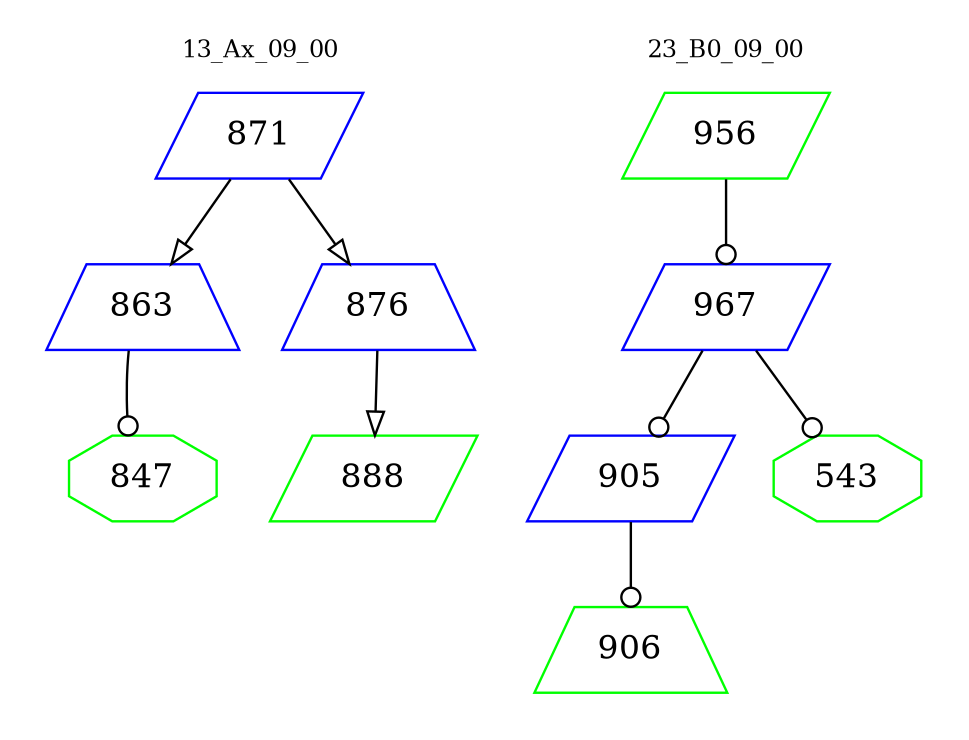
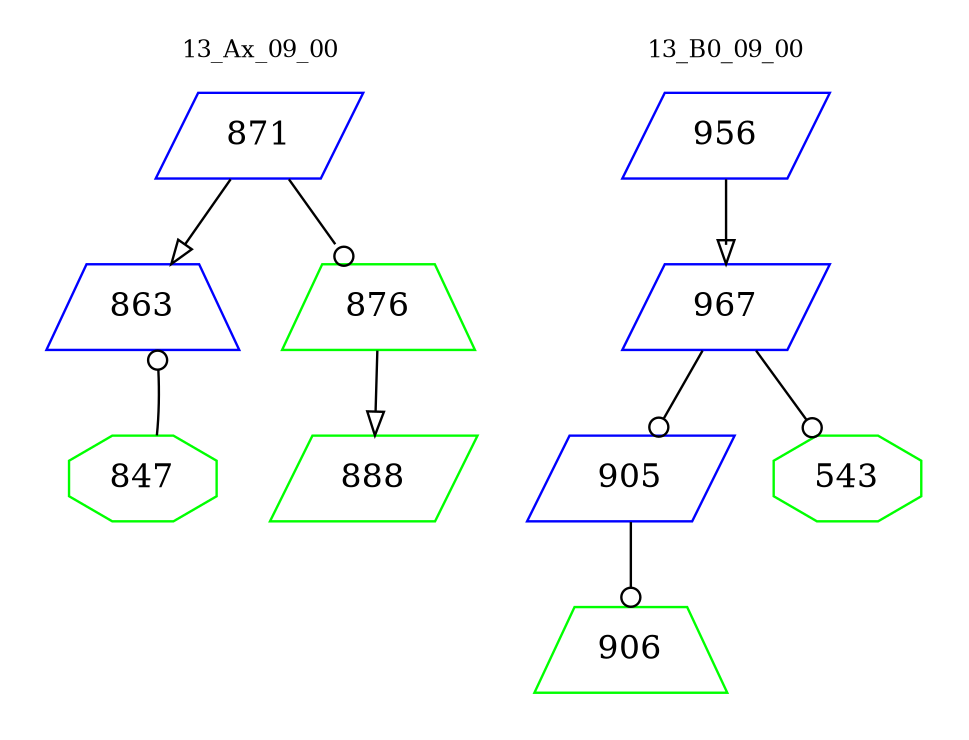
(726, 51) -> (726, 51)
(726, 136) -> (726, 136)
(312, 212) -> (312, 212)
(726, 212) -> (726, 212)
(379, 307) -> (379, 307)
(127, 383) -> (159, 403)
